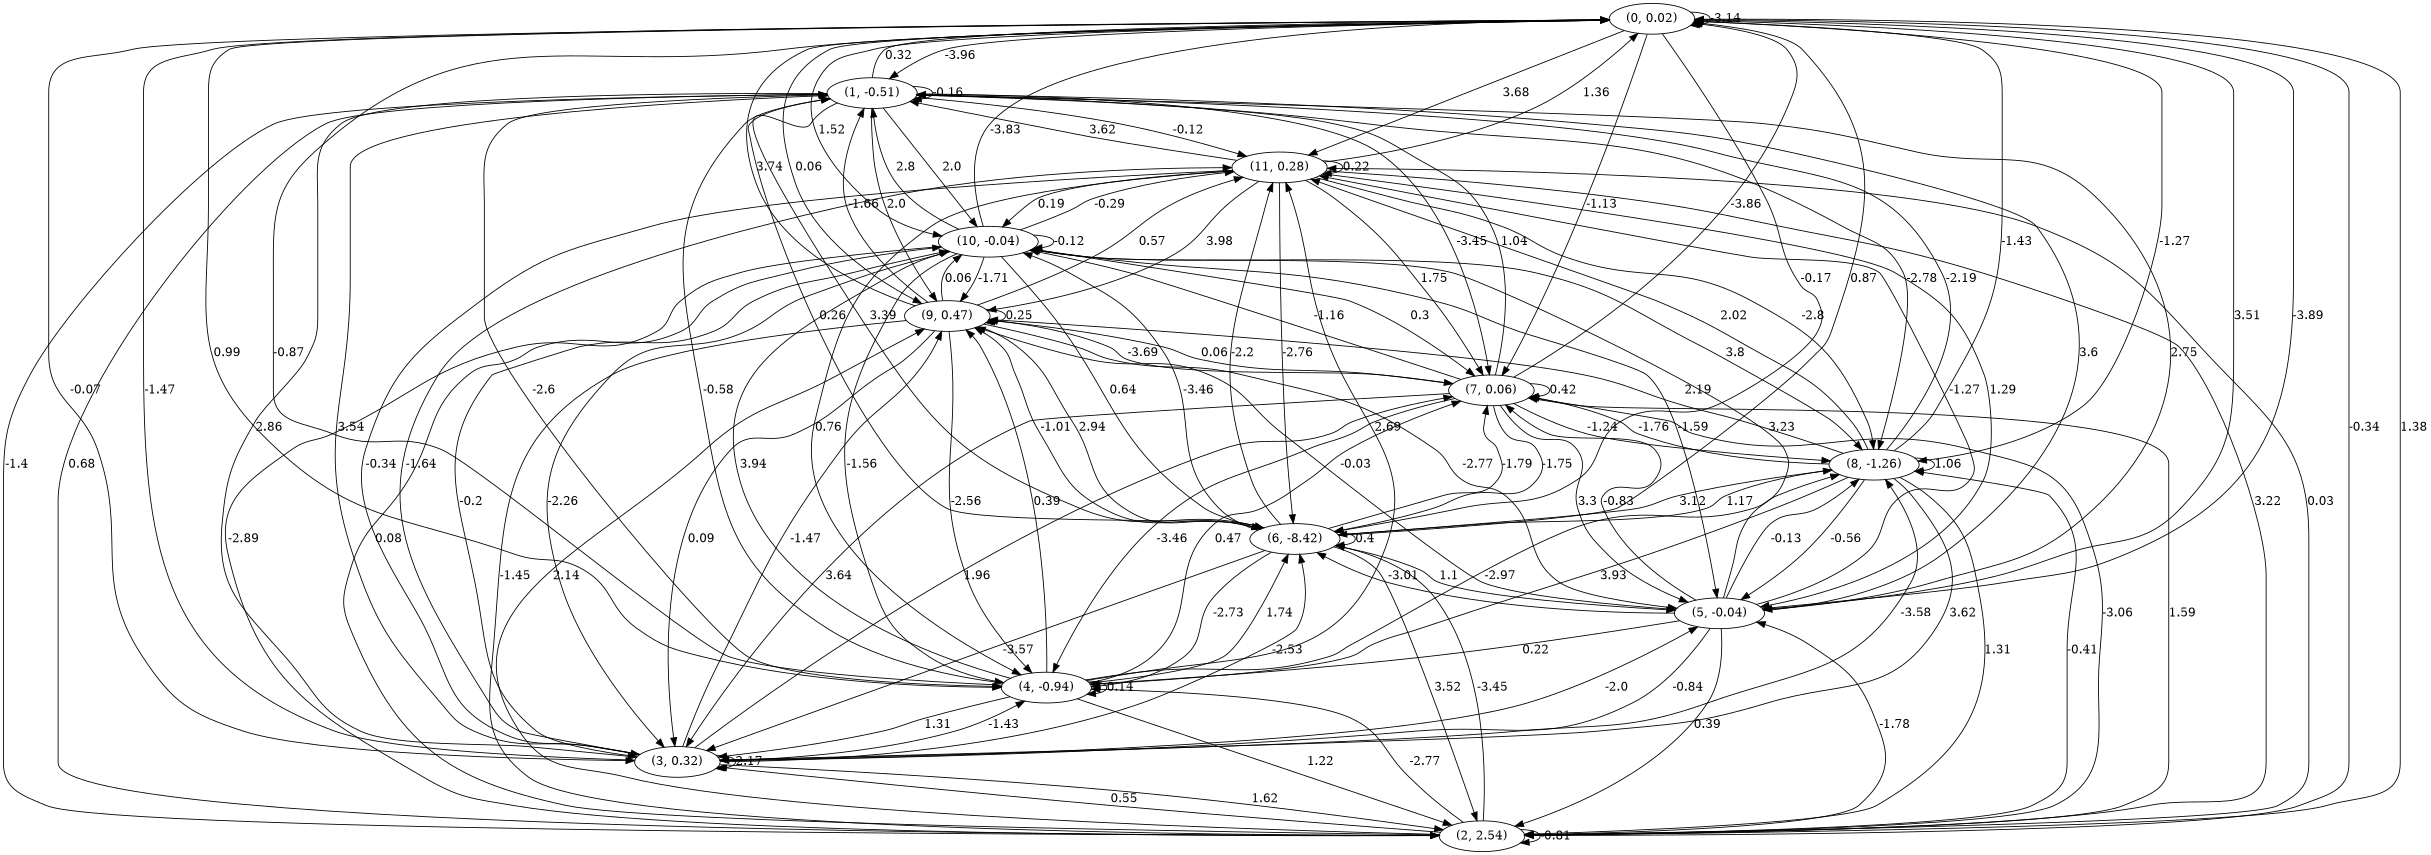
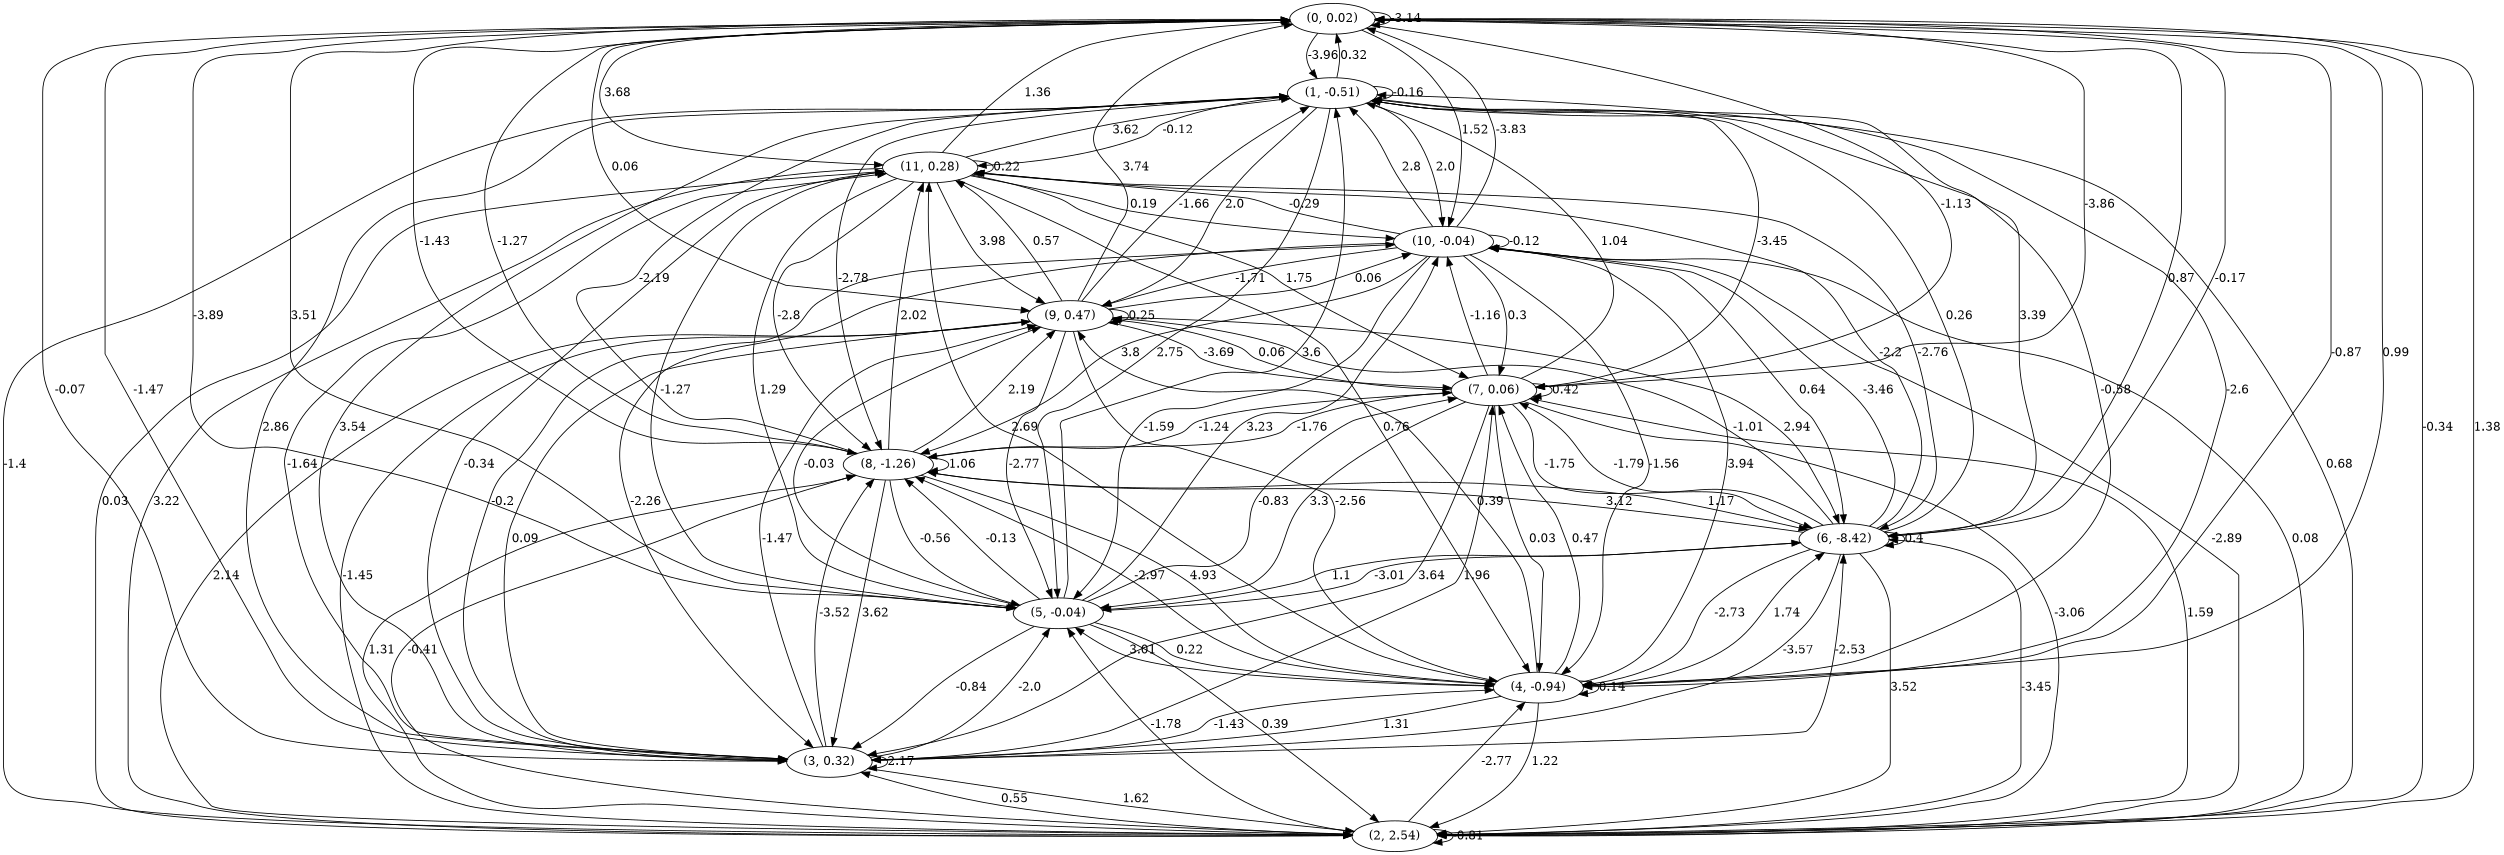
(1172, 539) -> (1543, 539)
(1614, 576) -> (1204, 576)
(1916, 613) -> (835, 613)
none -> (1222, 672)
